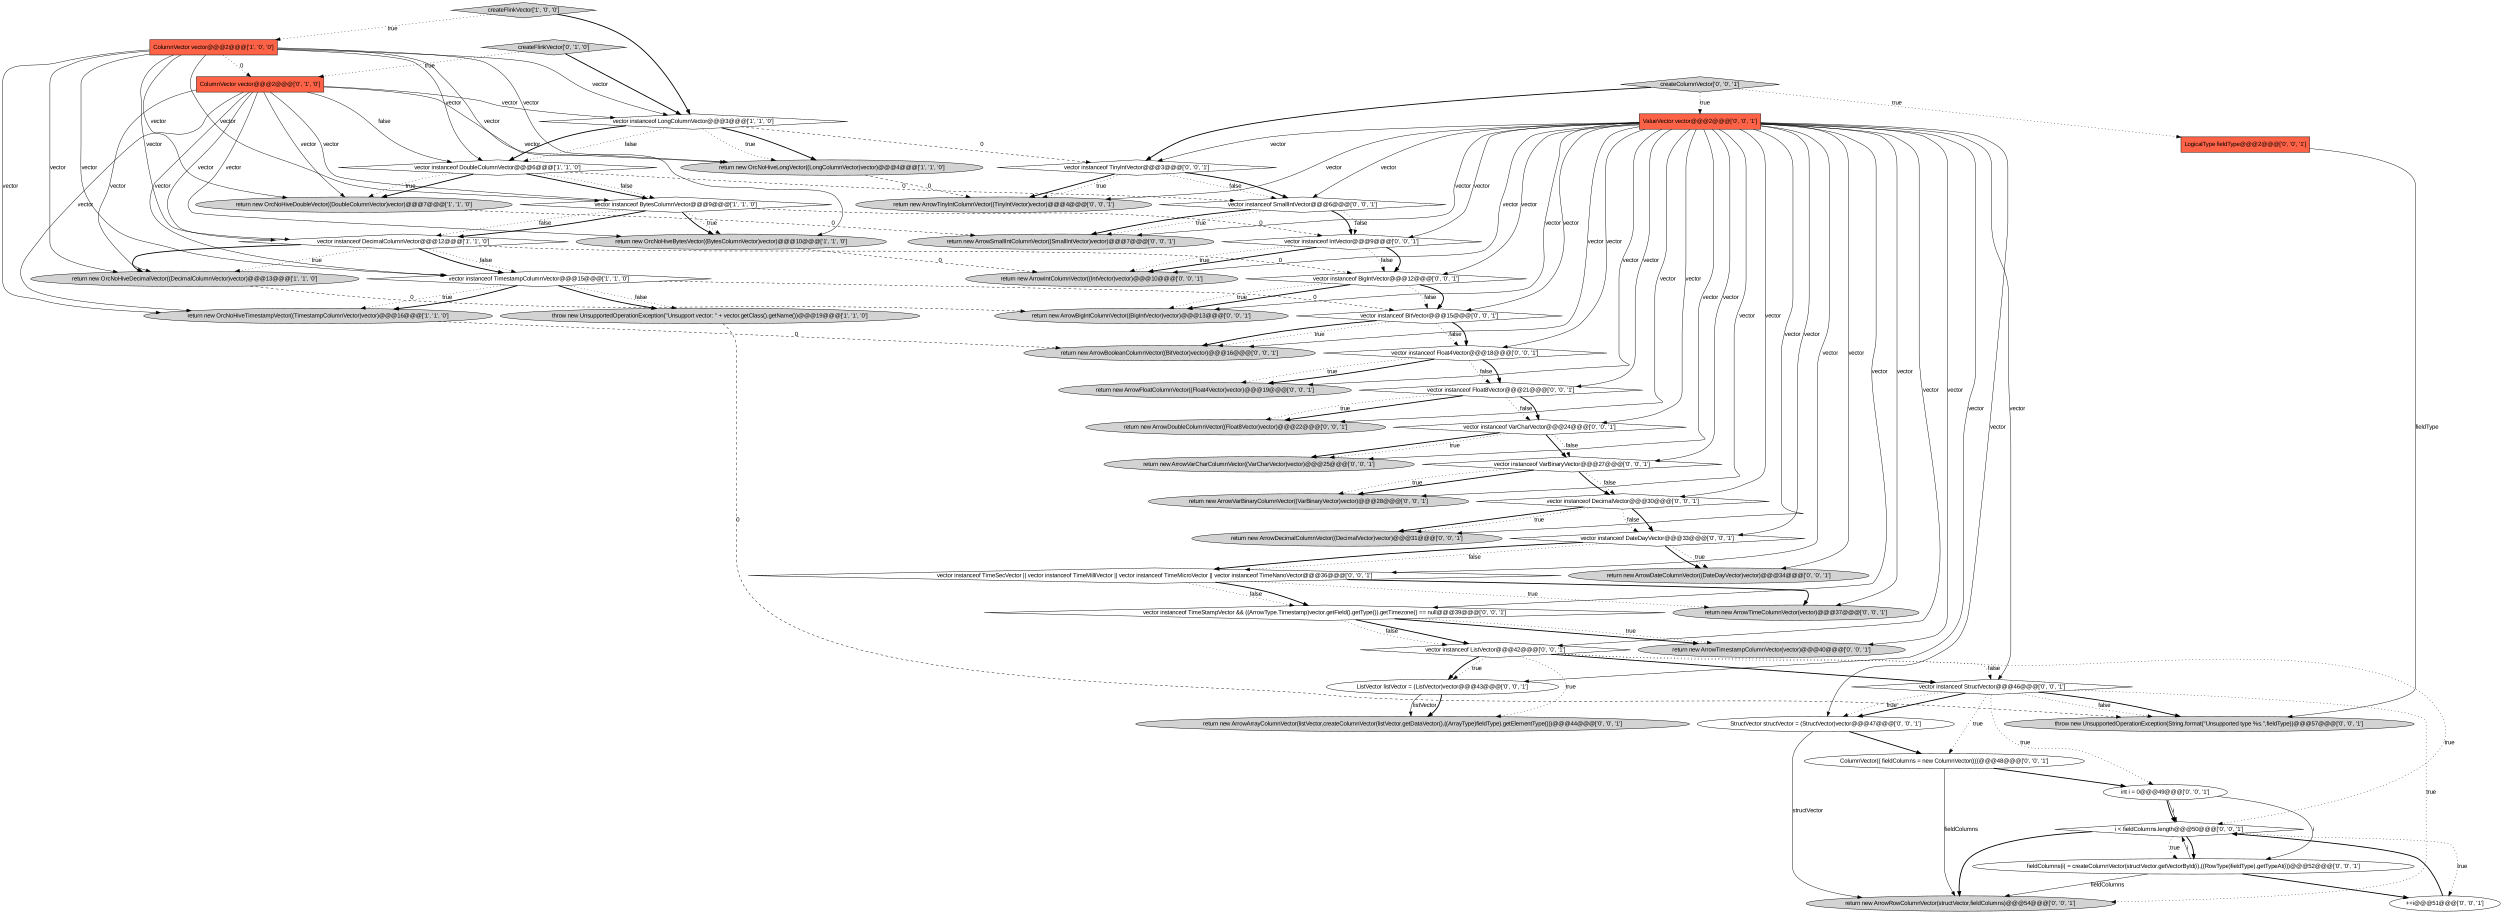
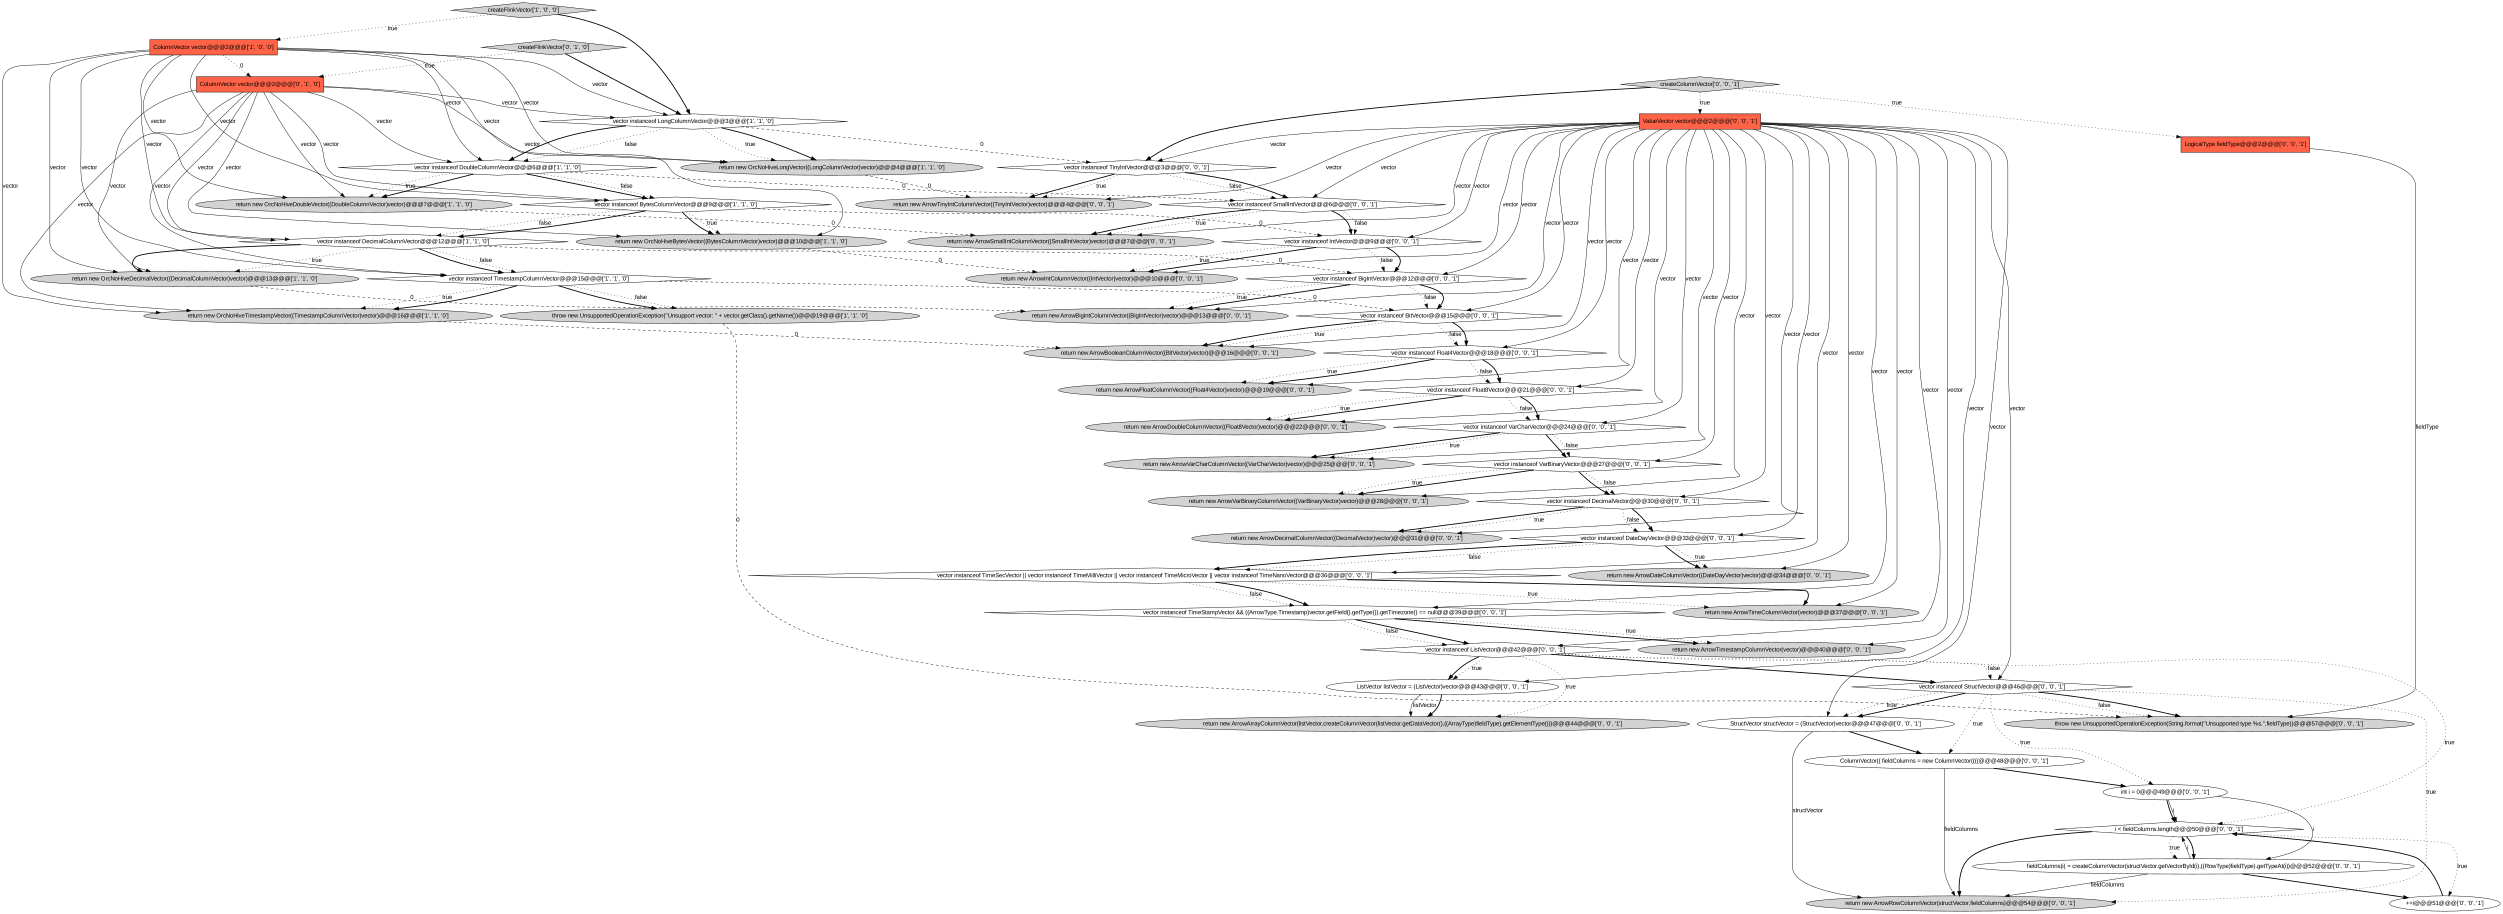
(384, 122) -> (384, 122)
